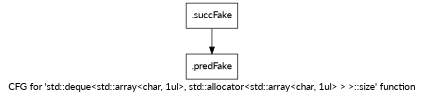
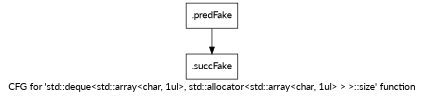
(212, 38) -> (212, 38)
